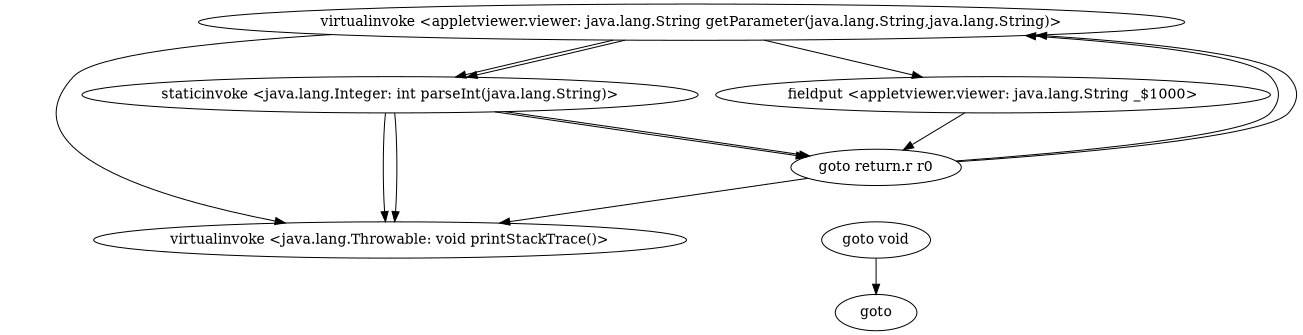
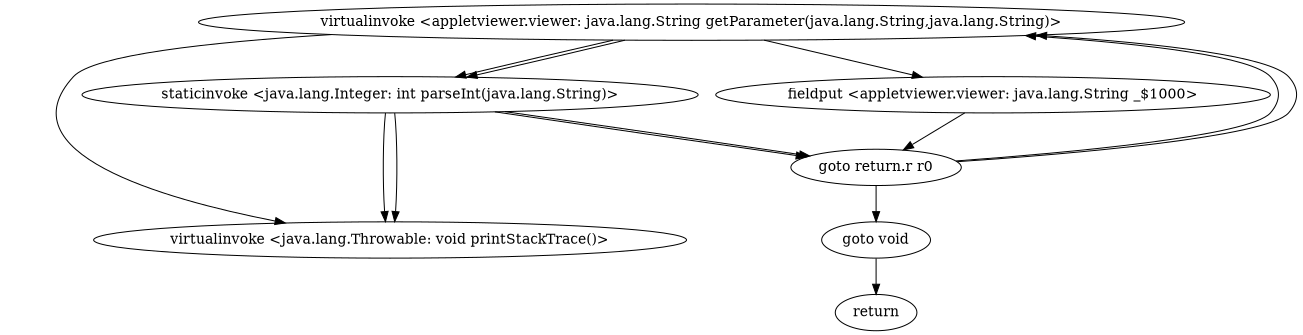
(659, 200) -> (876, 199)
(876, 313) -> (876, 313)
